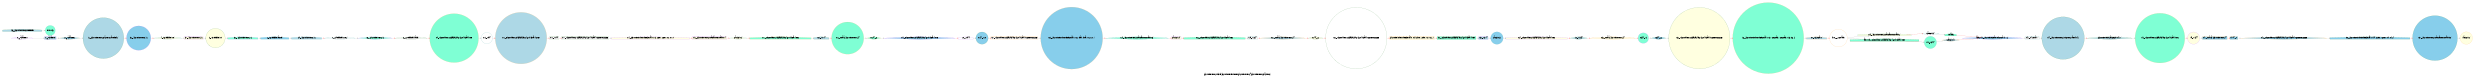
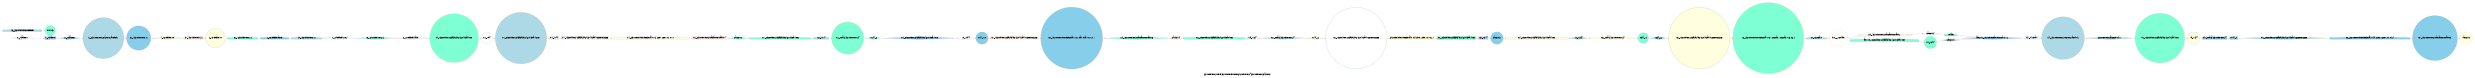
(738, 38) -> (738, 38)
